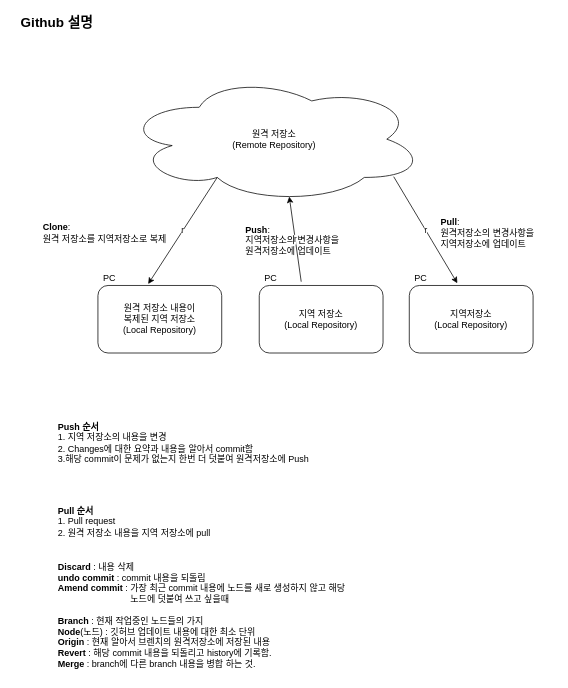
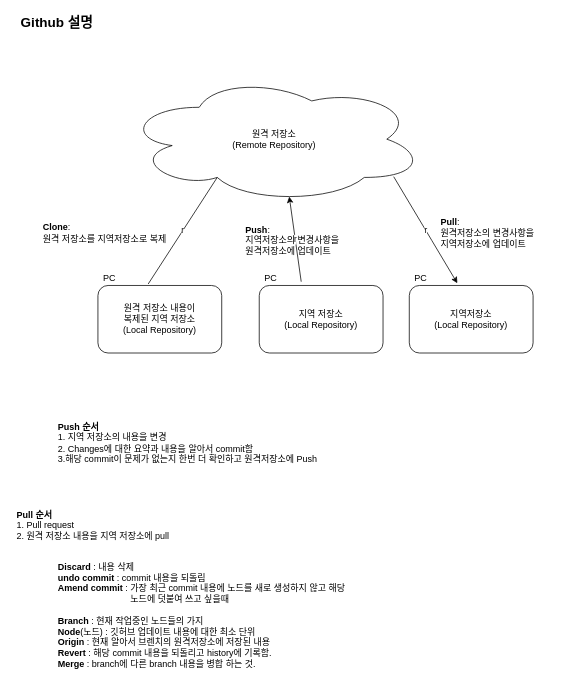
(152, 278) -> (150, 281)
(191, 443) -> (196, 443)
(143, 522) -> (102, 525)
